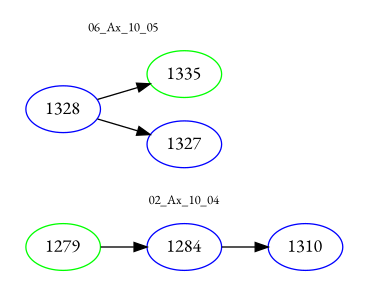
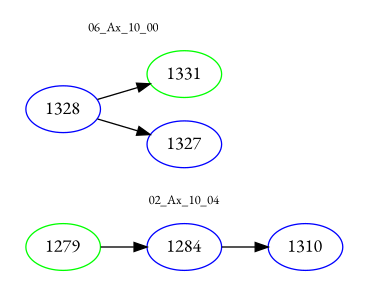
(124, 28) -> (124, 28)
(184, 74) -> (184, 74)
